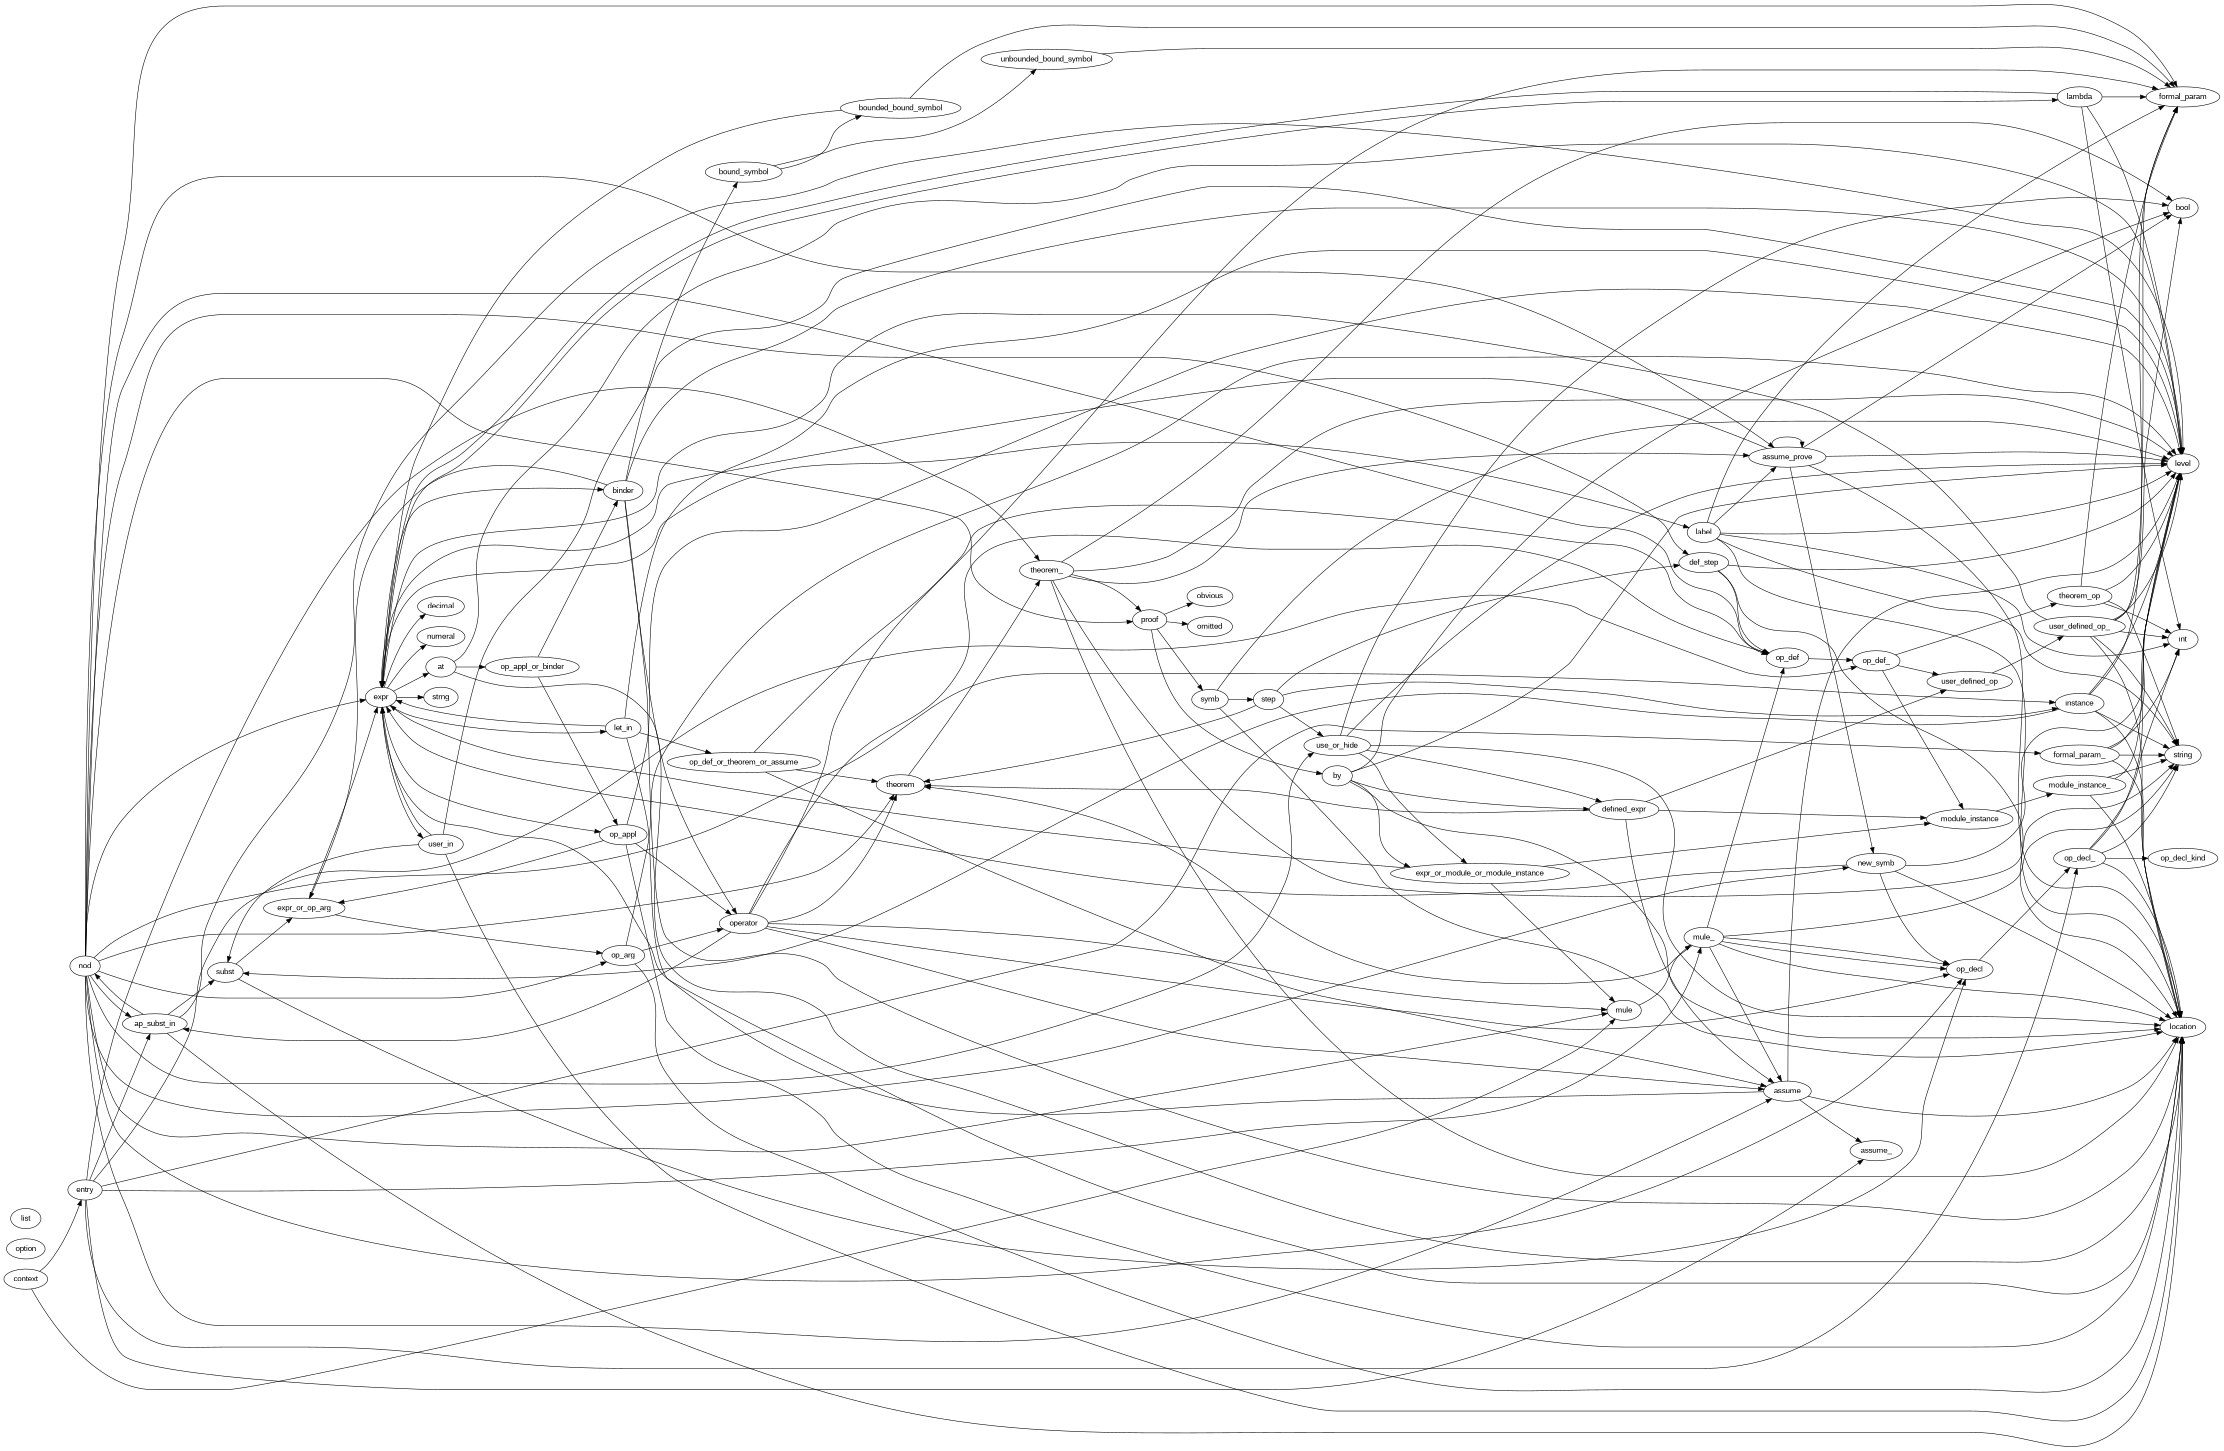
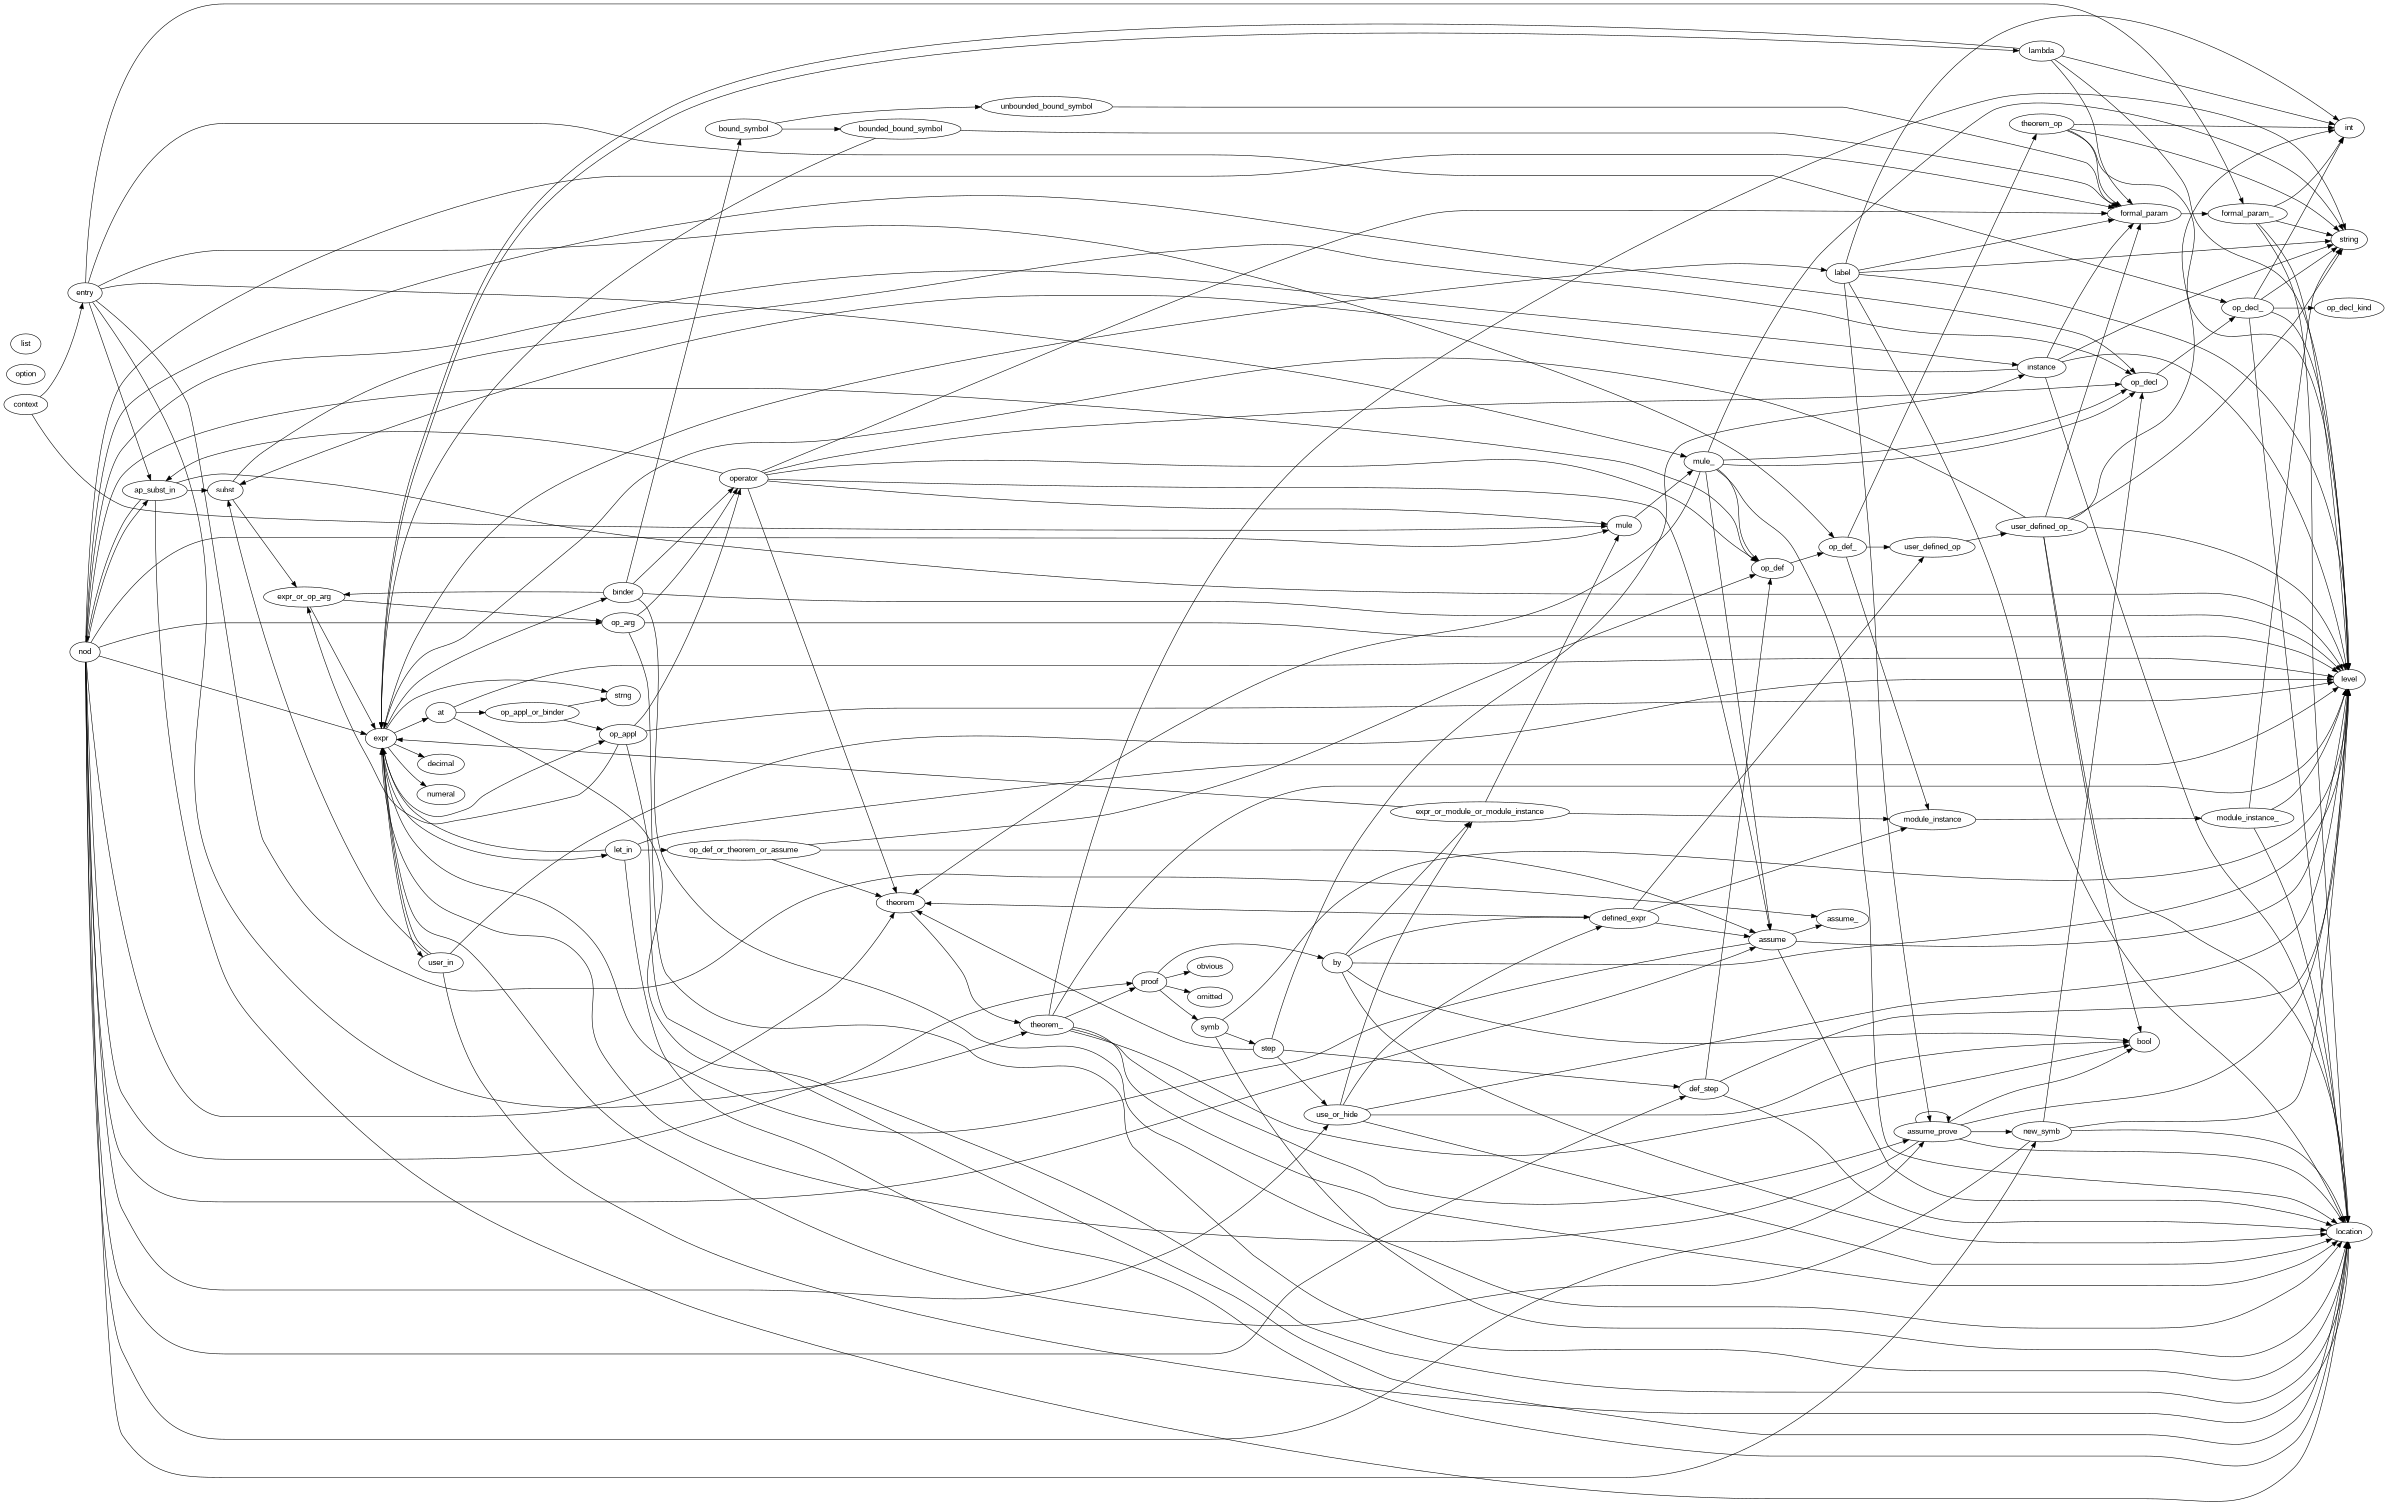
none -> (2186, 214)
(577, 581) -> (585, 703)
